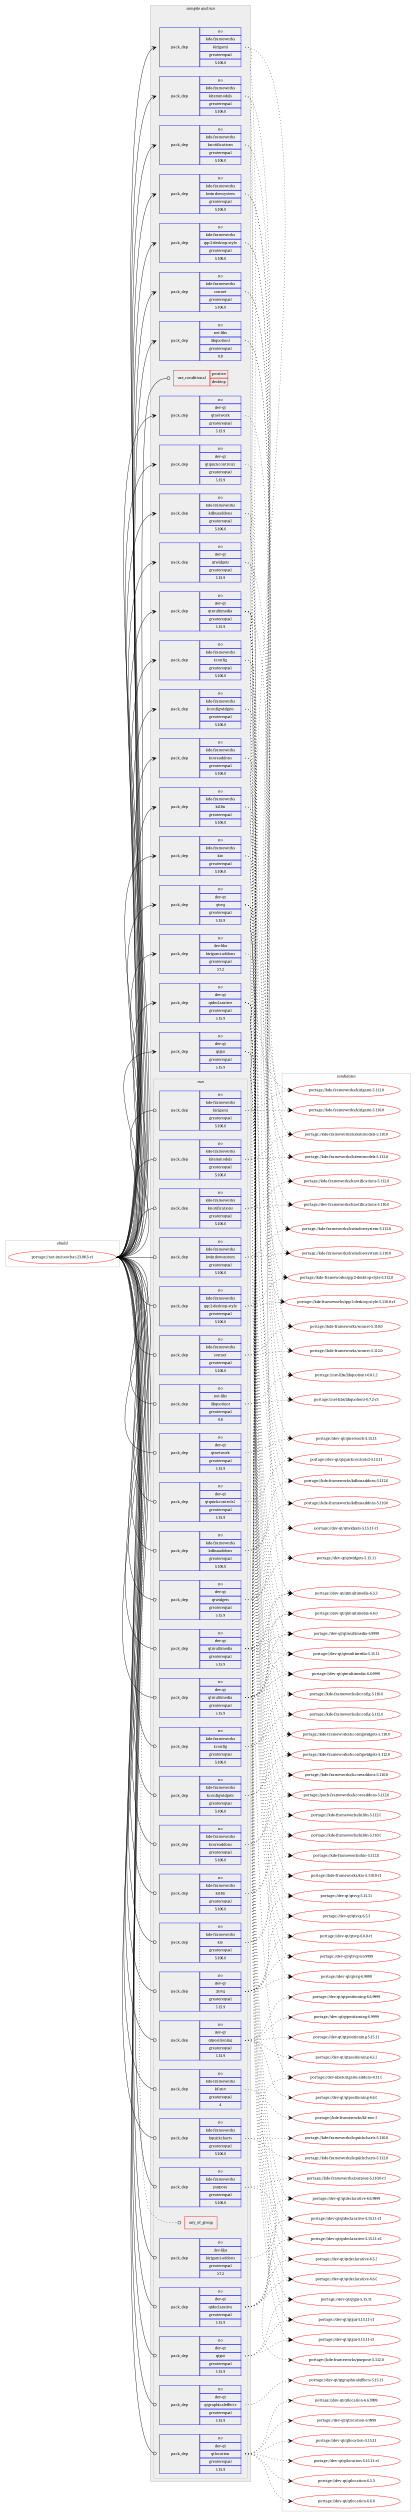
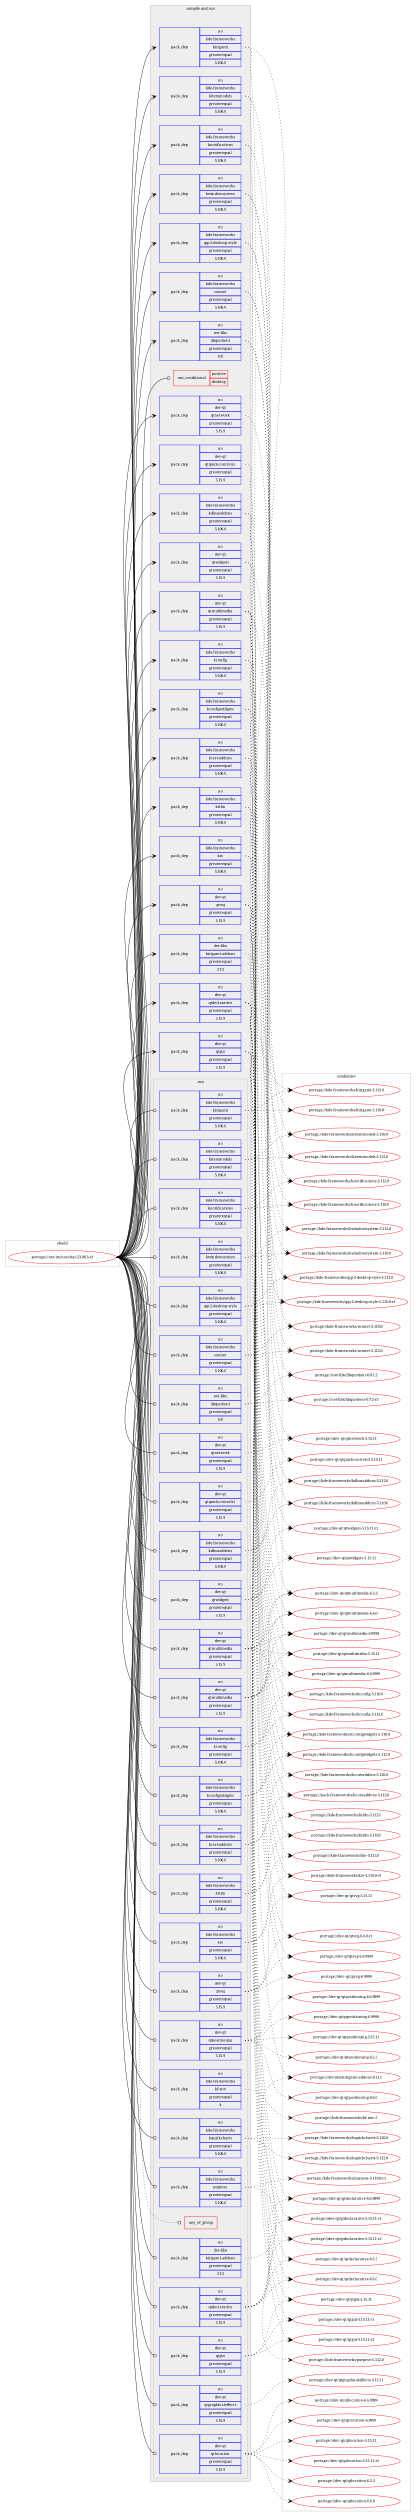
(346, 1205) -> (346, 1205)
(346, 1916) -> none
